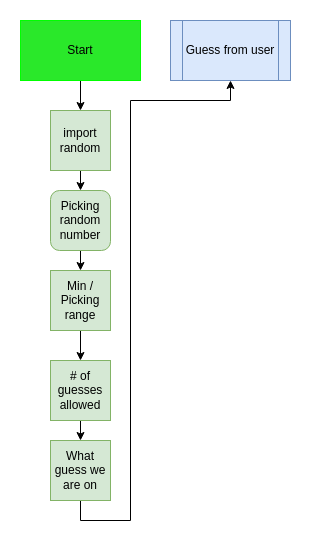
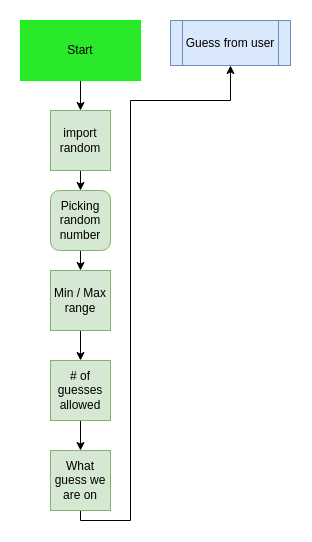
(231, 51) -> (231, 43)
(81, 301) -> (81, 301)
(81, 471) -> (81, 481)
